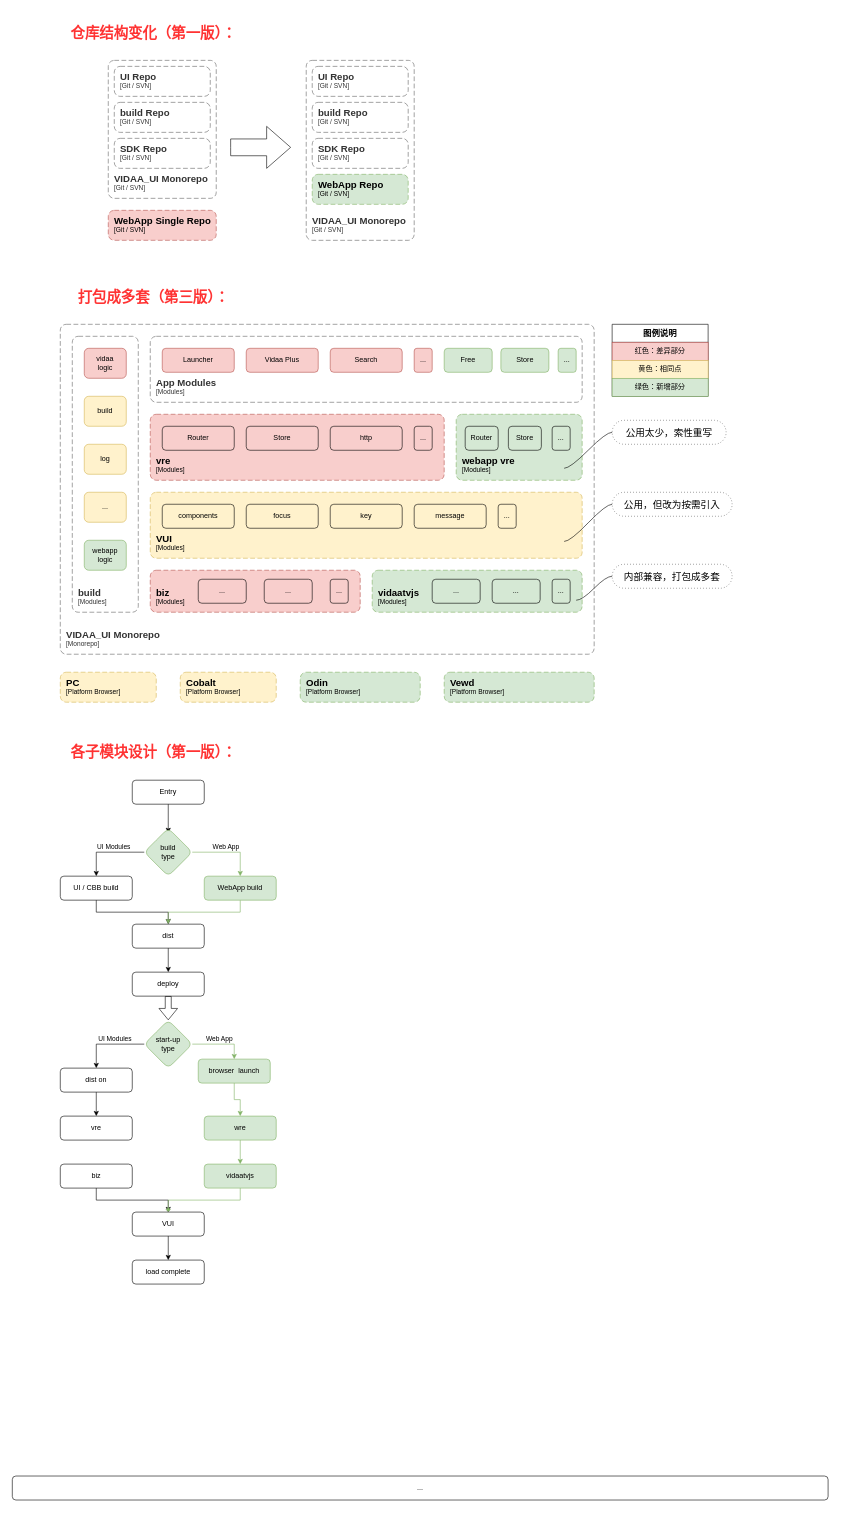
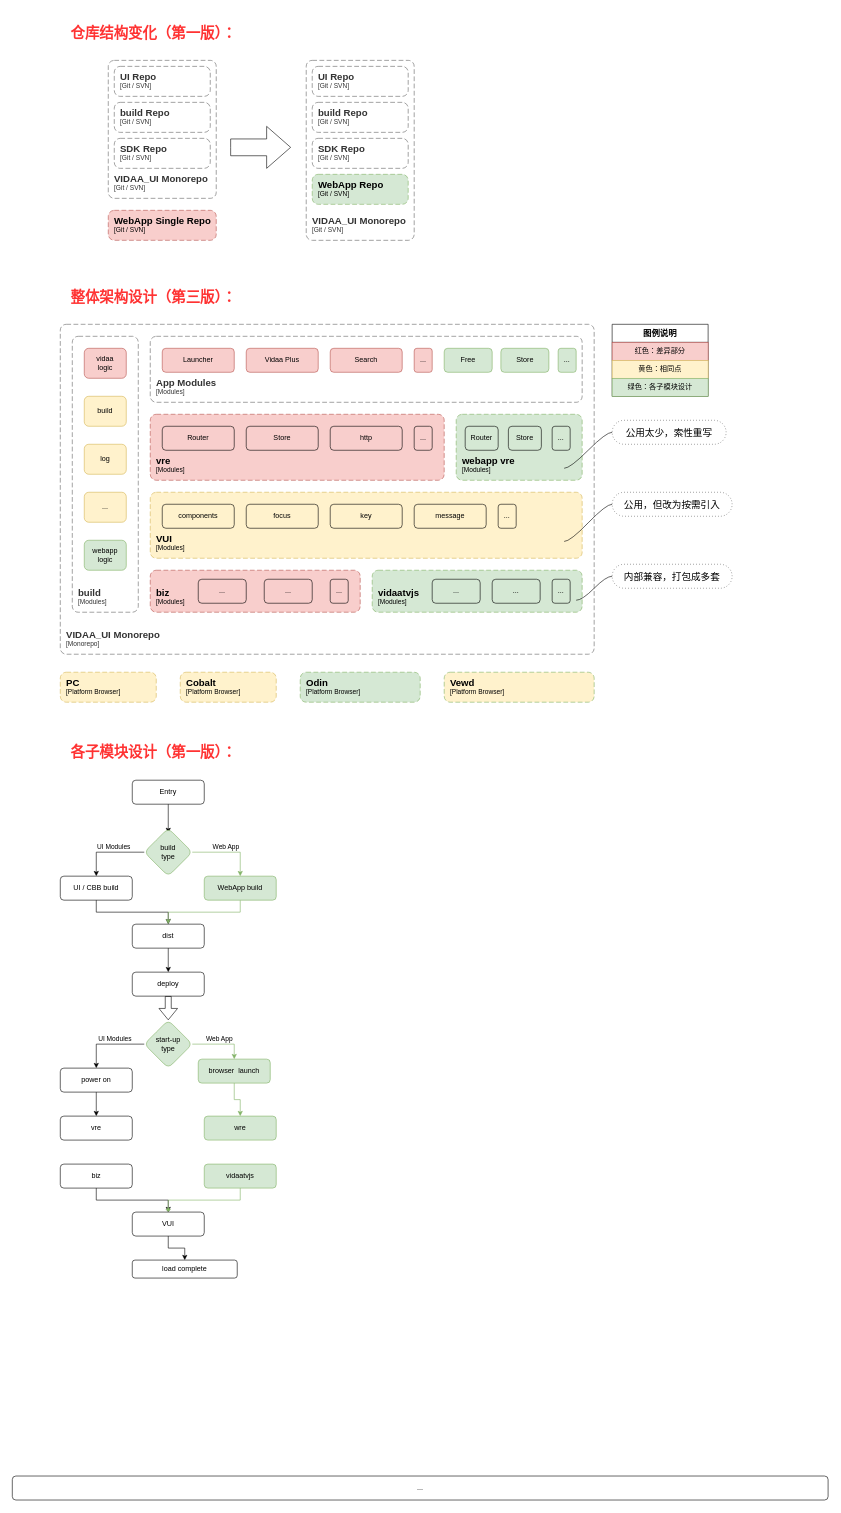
(154, 297) -> (154, 297)
(660, 387) -> (660, 387)
(519, 687) -> (519, 687)
(96, 1080) -> (96, 1080)
(240, 1158) -> none
(168, 1272) -> (185, 1269)
